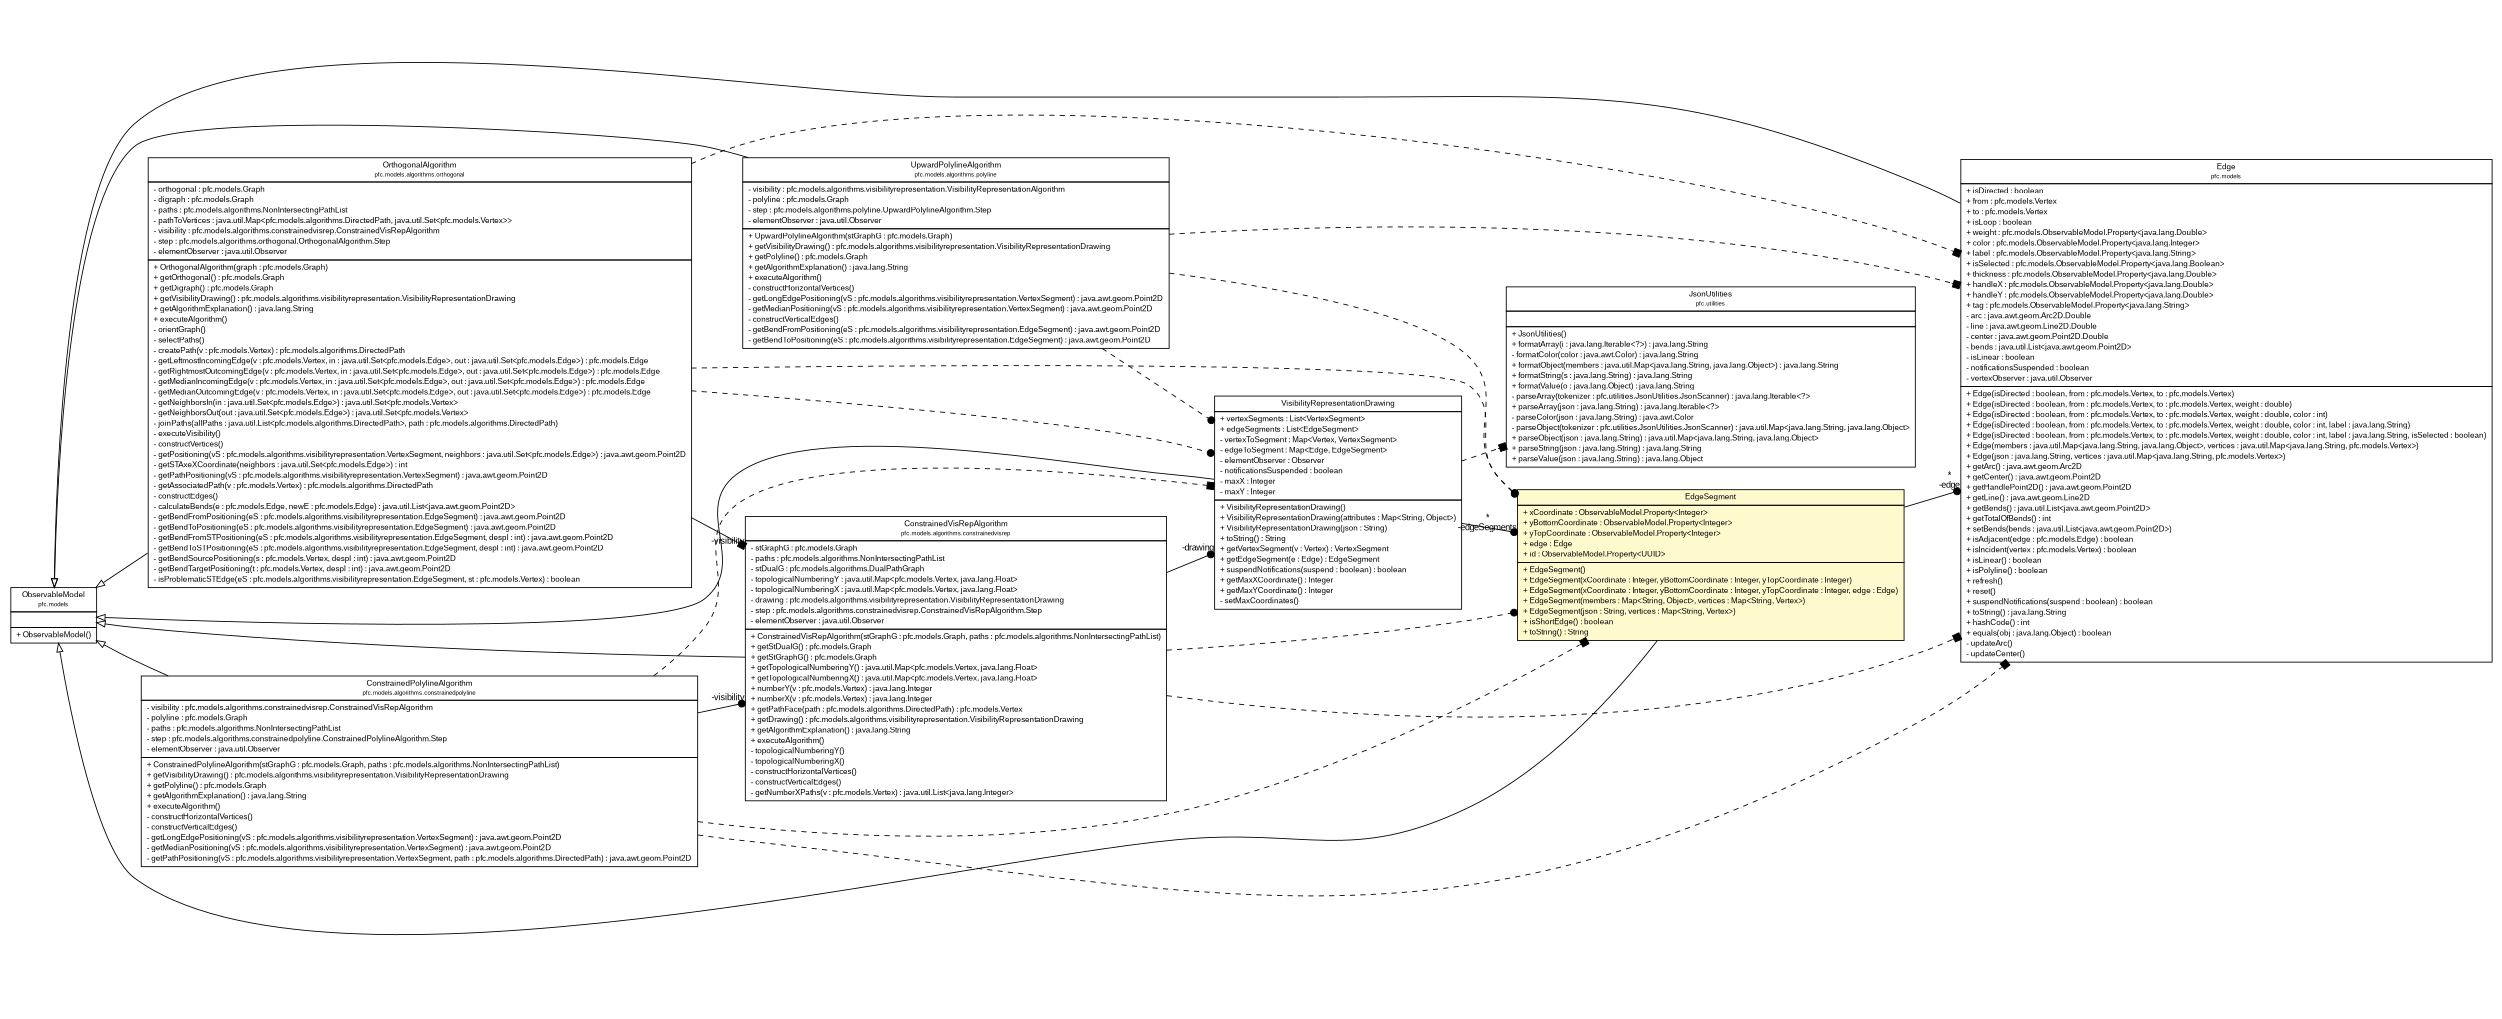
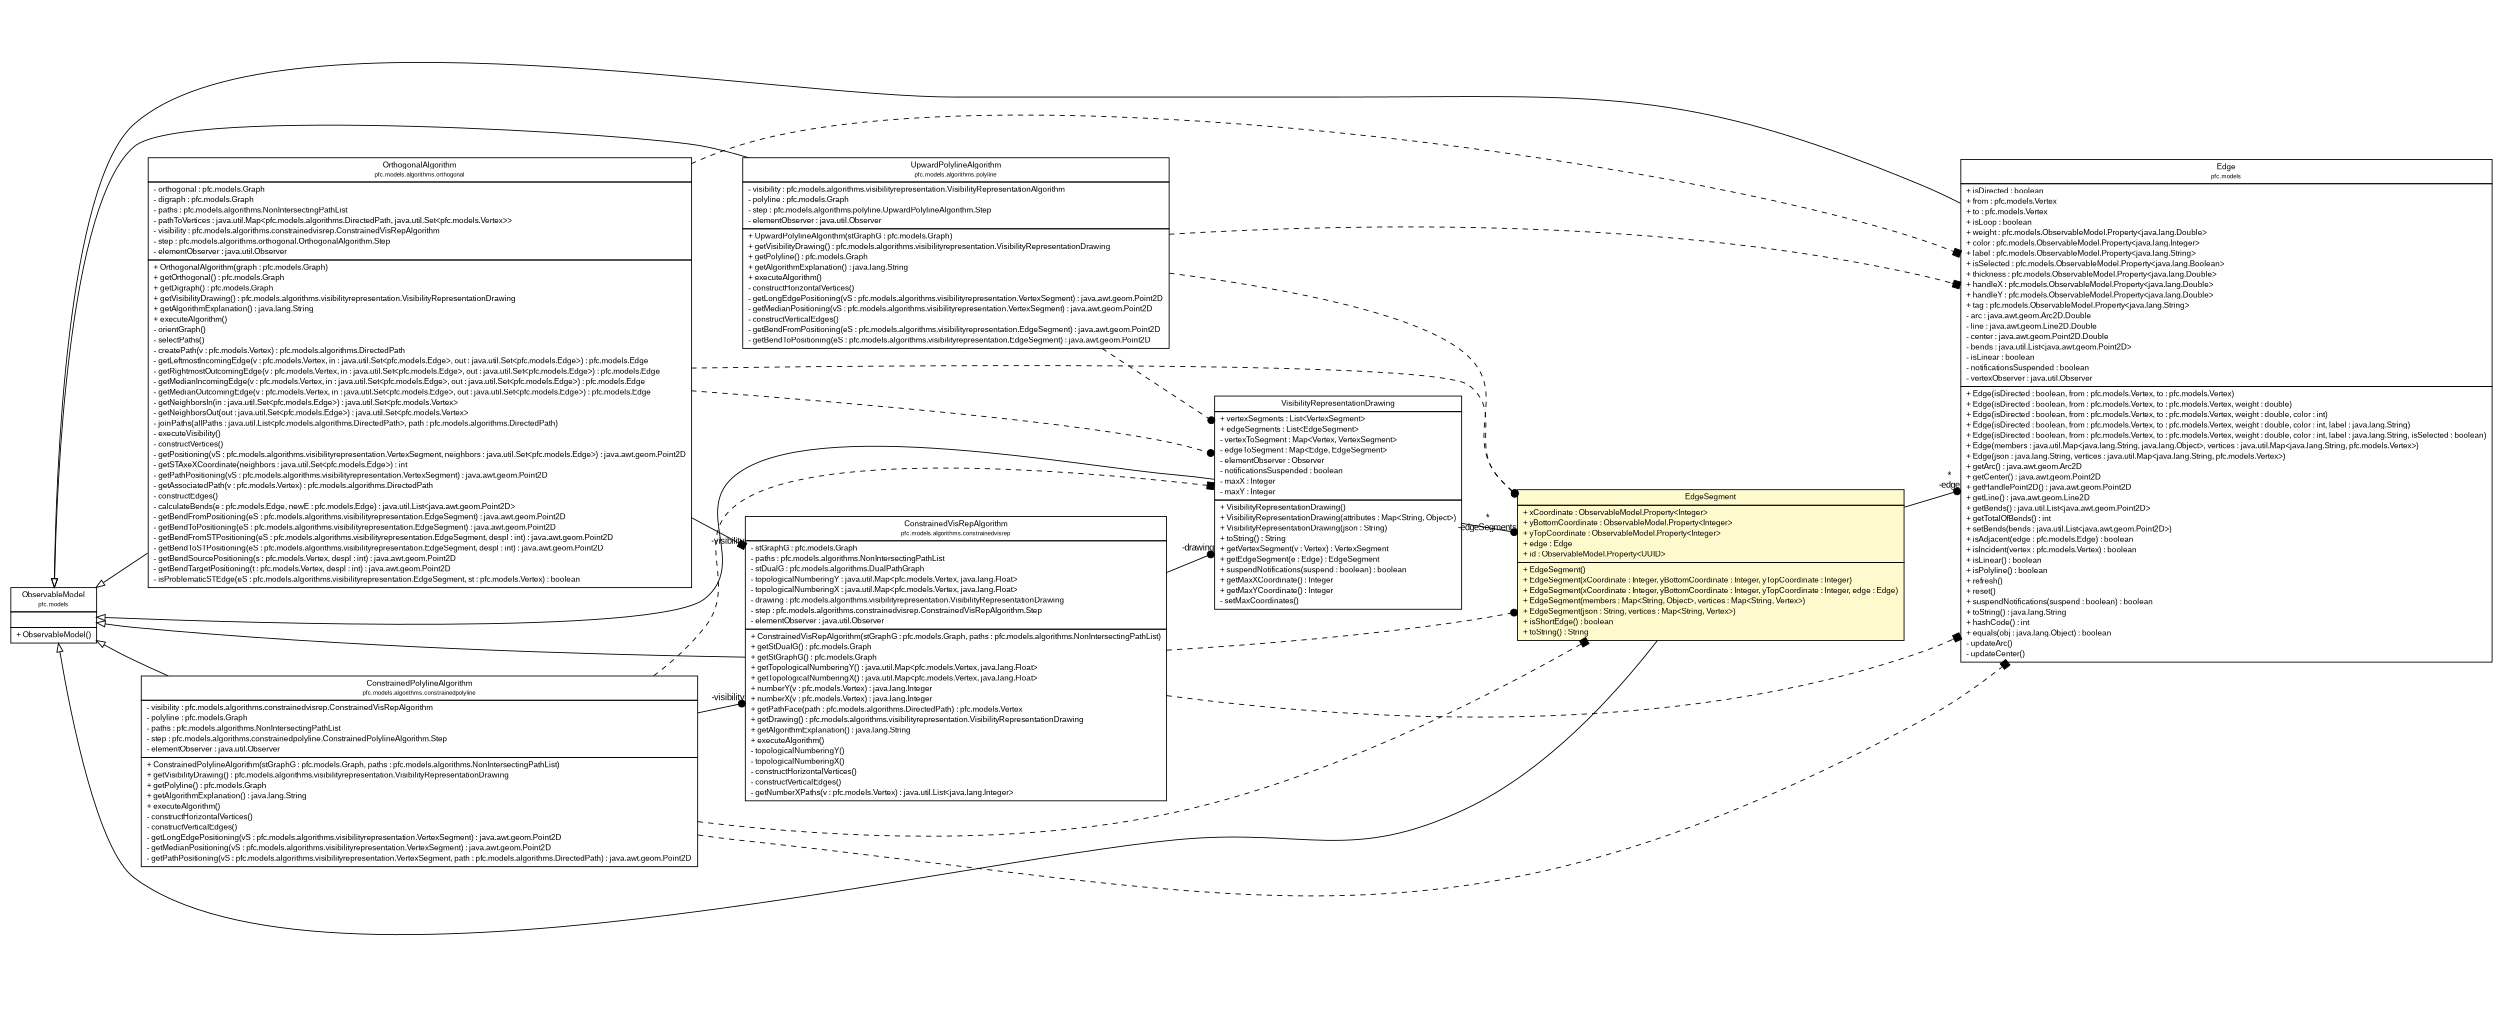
(1711, 377) -> none
